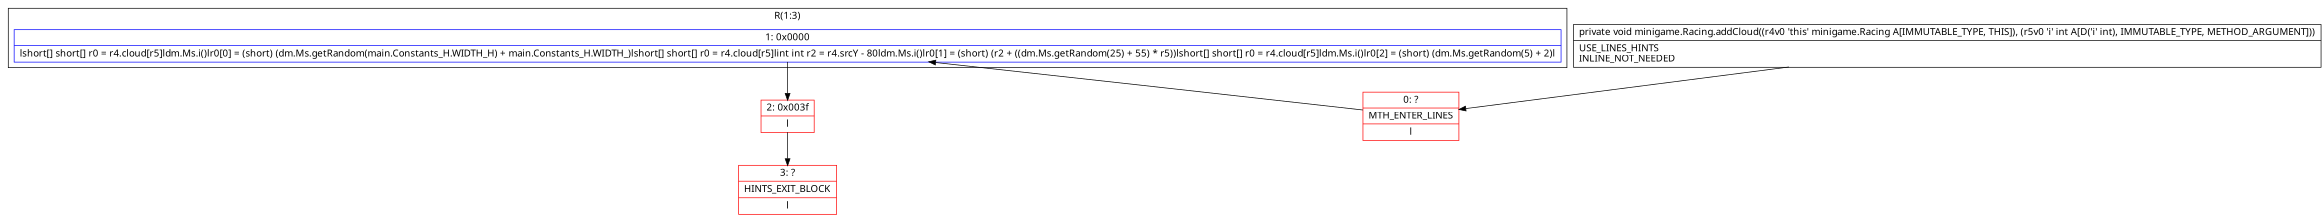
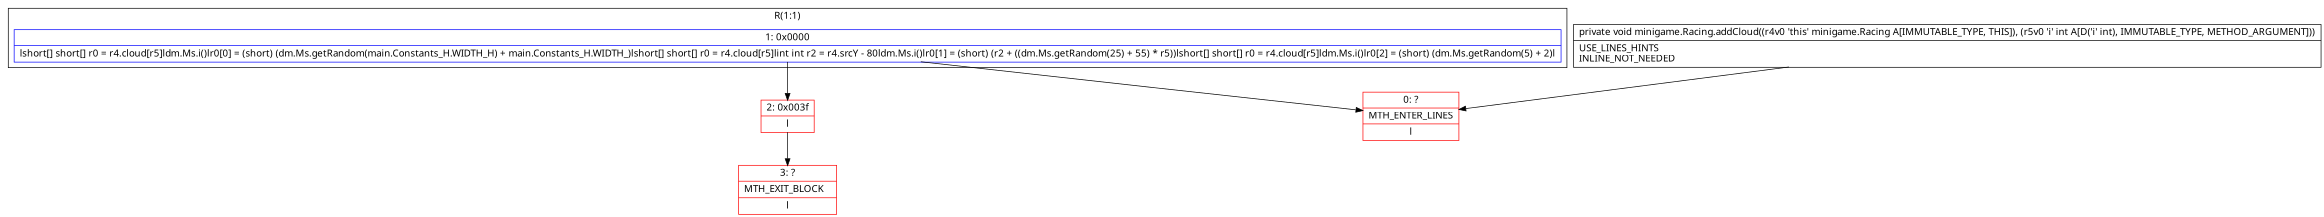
(788, 16) -> (788, 16)
(1149, 86) -> (1138, 86)
(788, 189) -> (784, 189)
